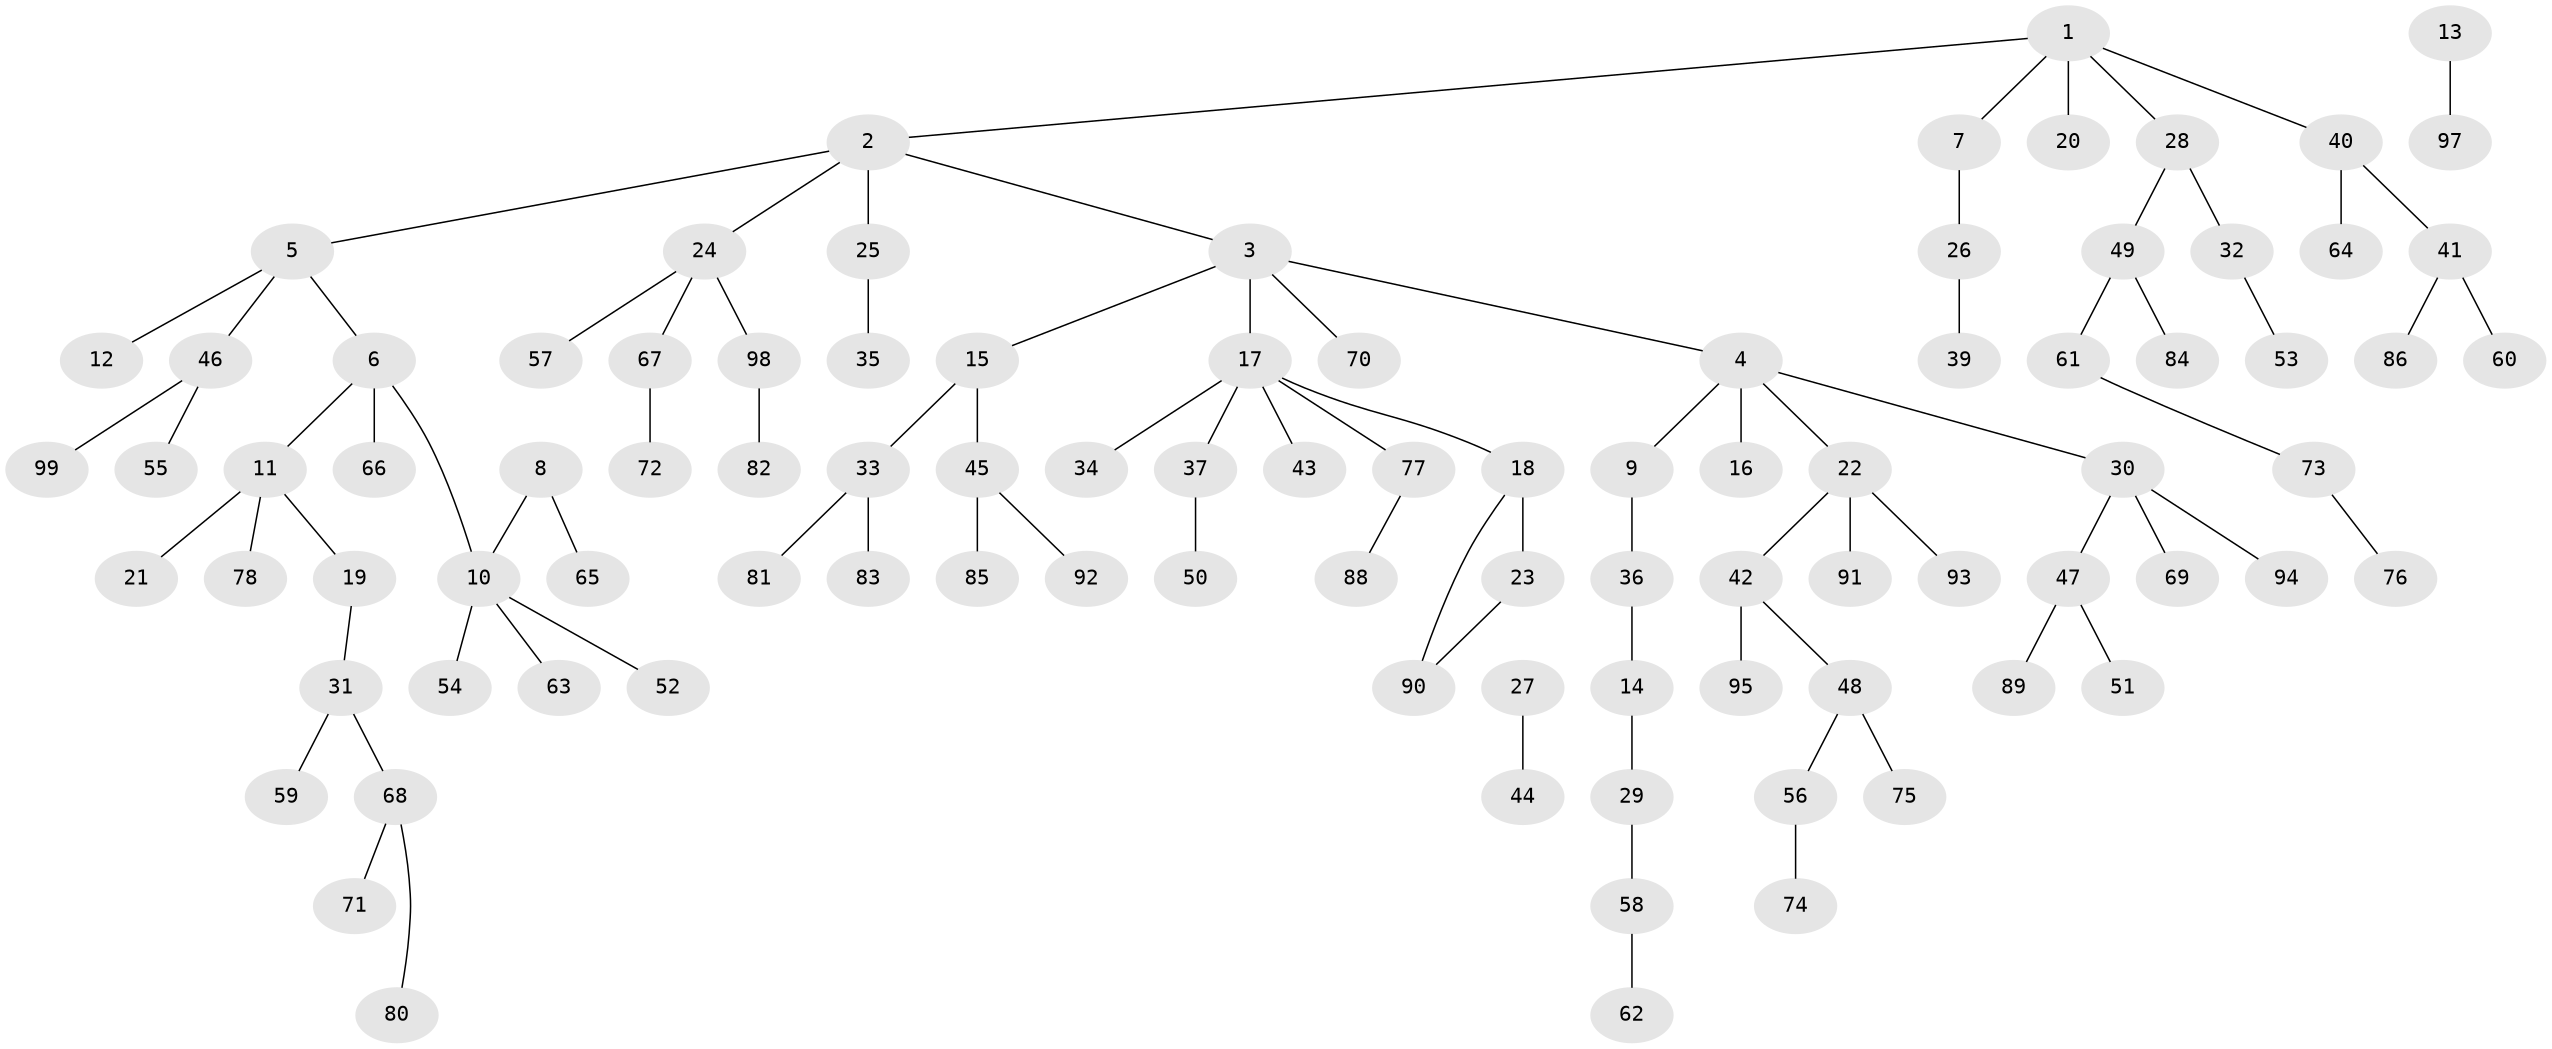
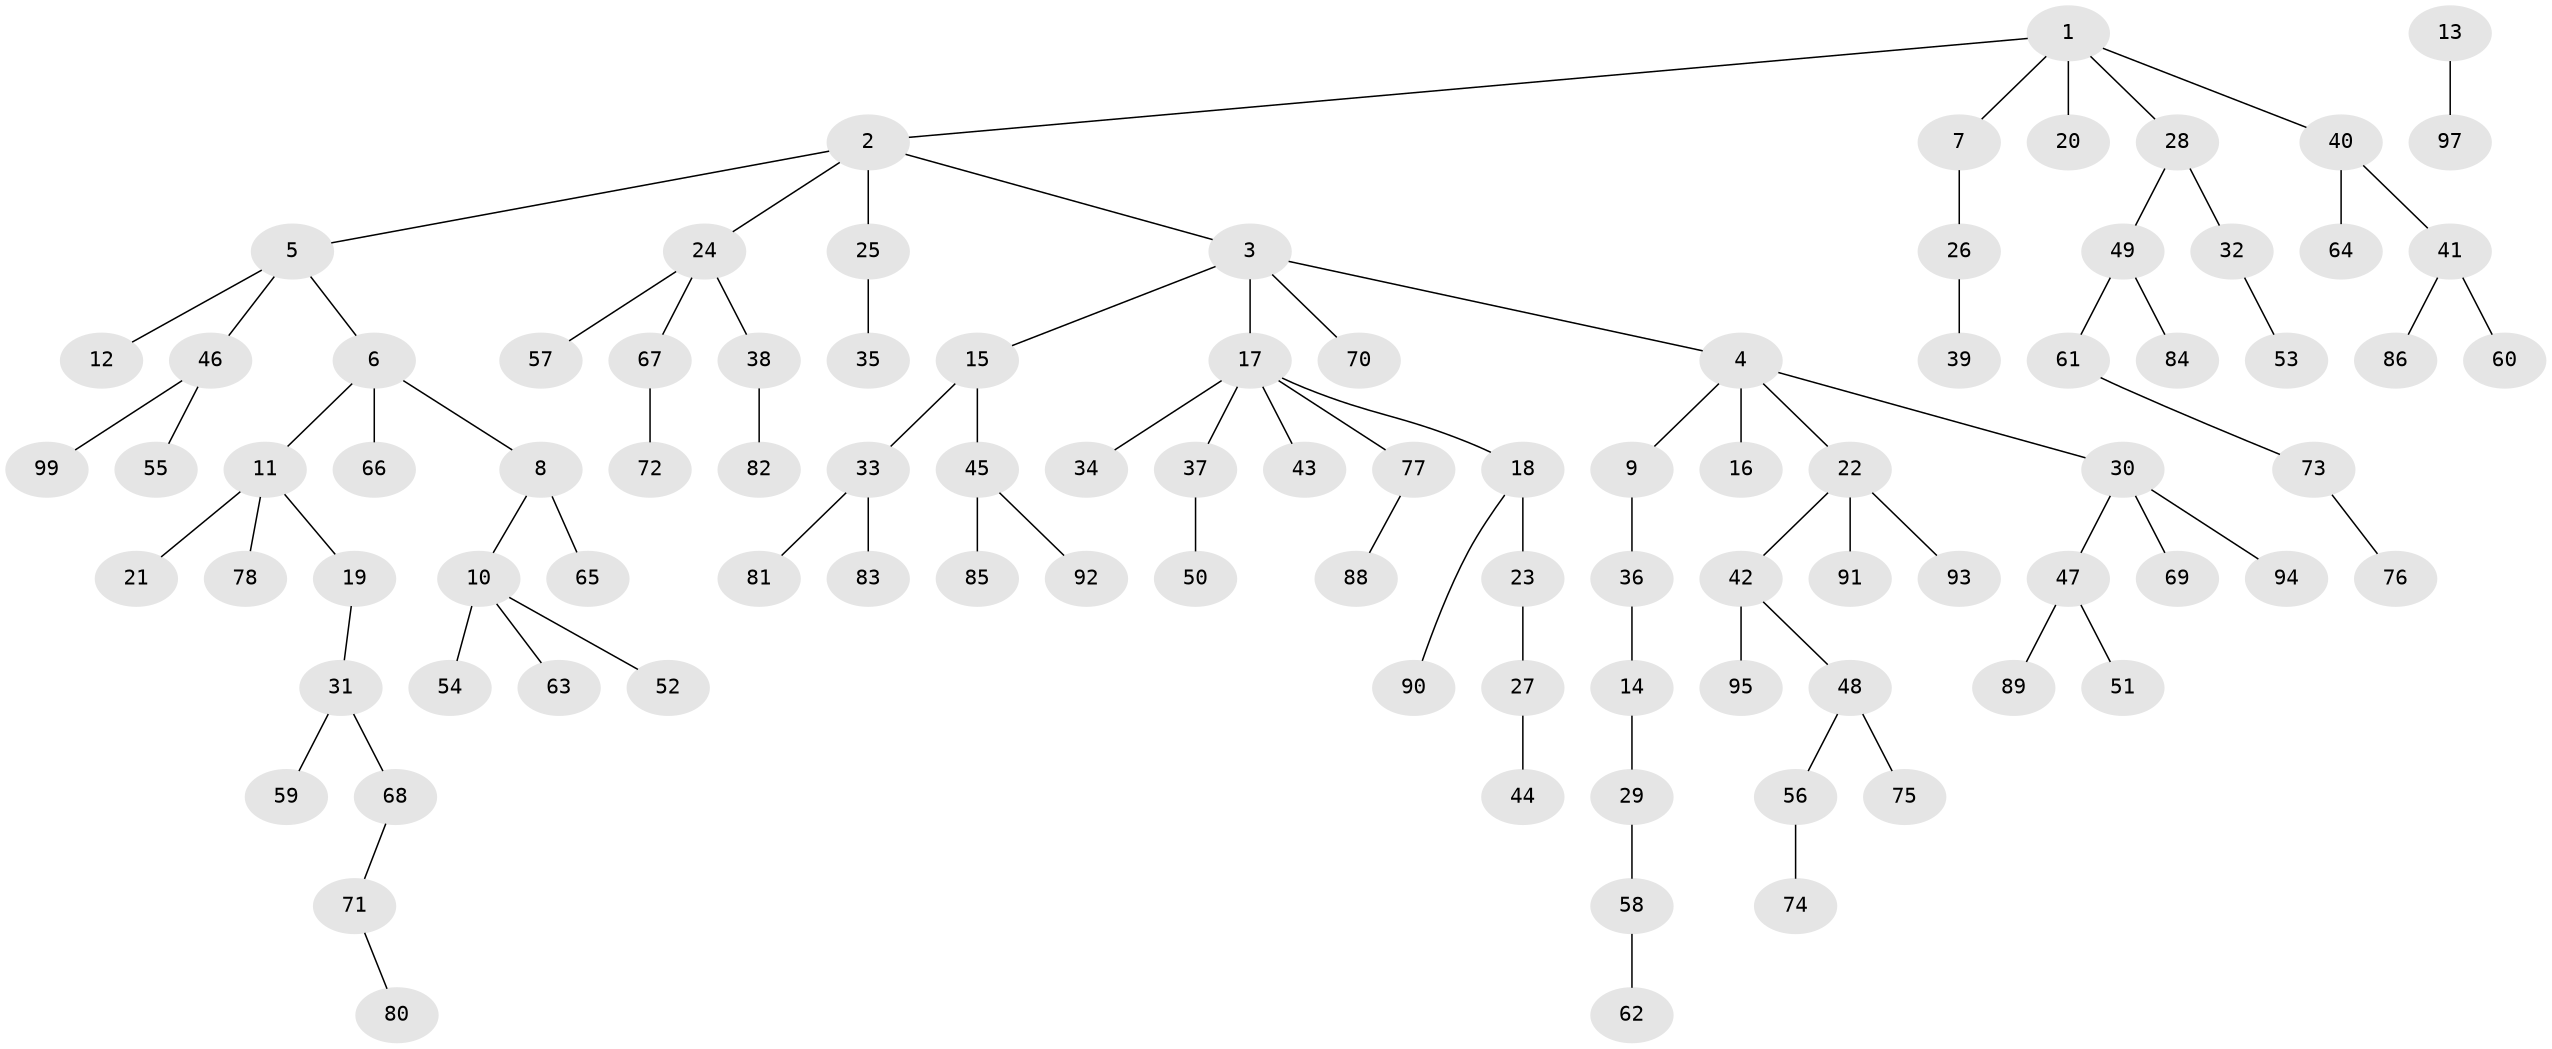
(759, 361) -> (759, 361)
(440, 465) -> (458, 415)
(1468, 633) -> (1523, 634)
(411, 906) -> (376, 961)
